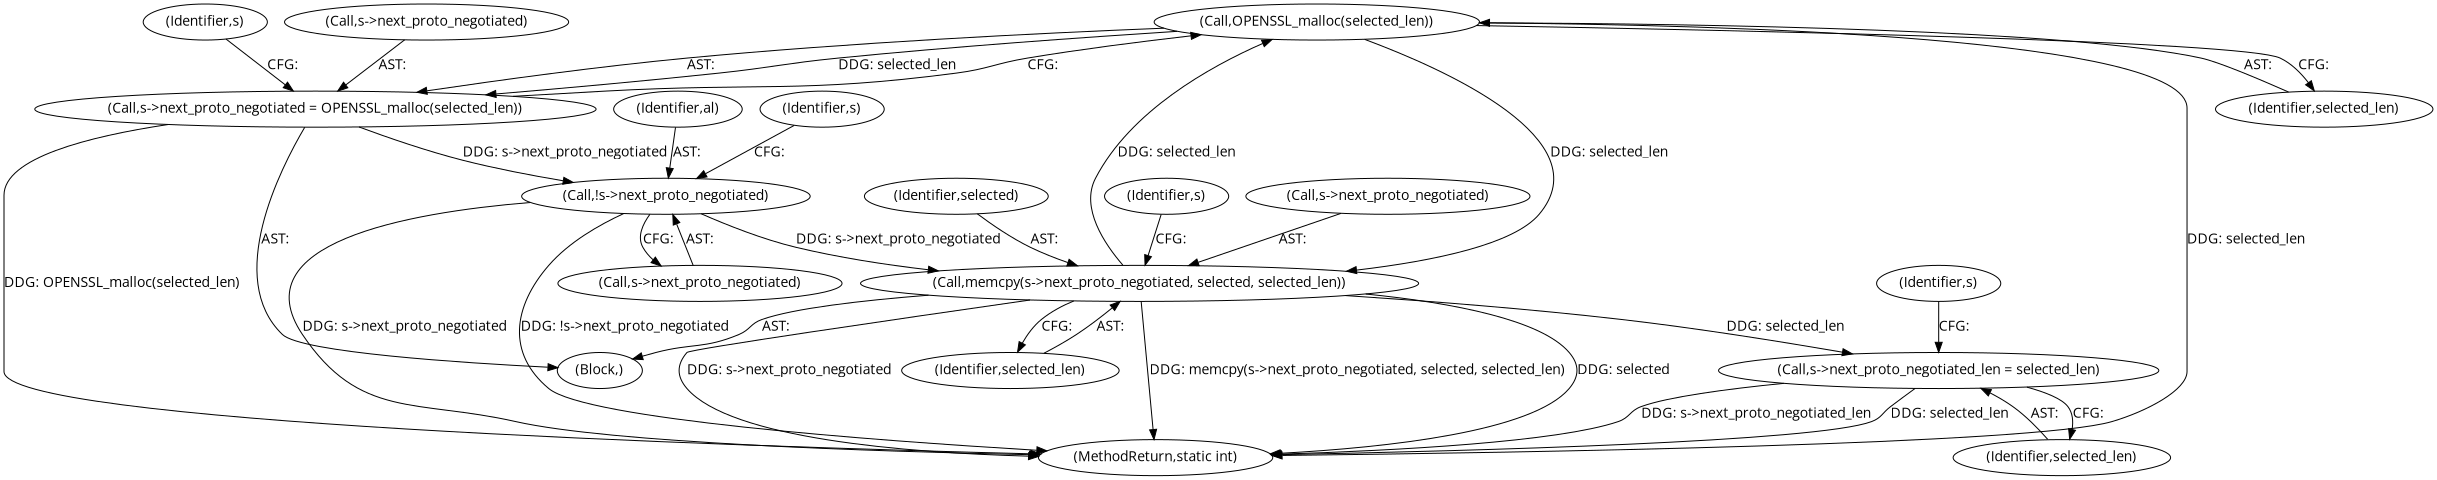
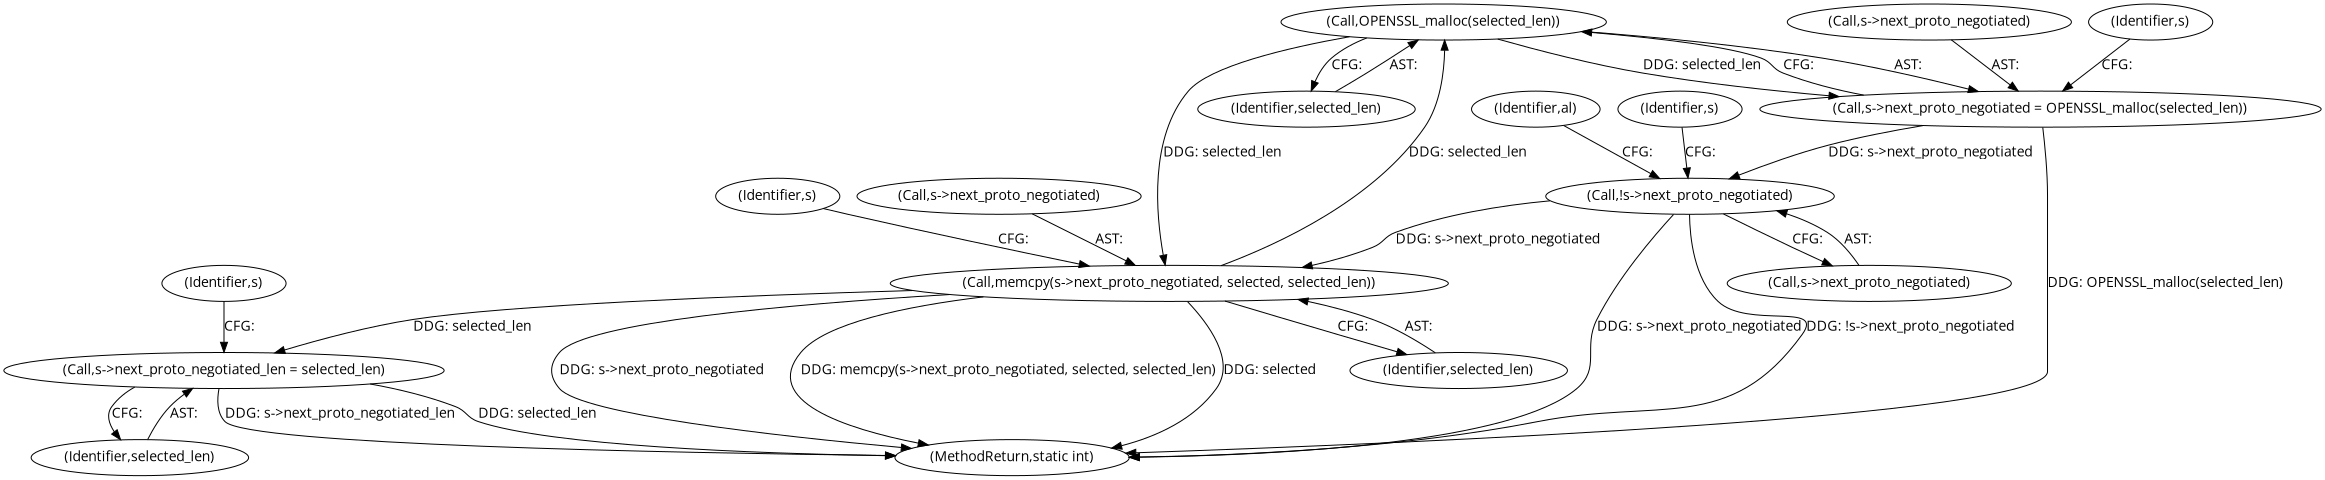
(689, 153) -> (1639, 153)
(956, 196) -> none
(2187, 340) -> none
(600, 371) -> none
